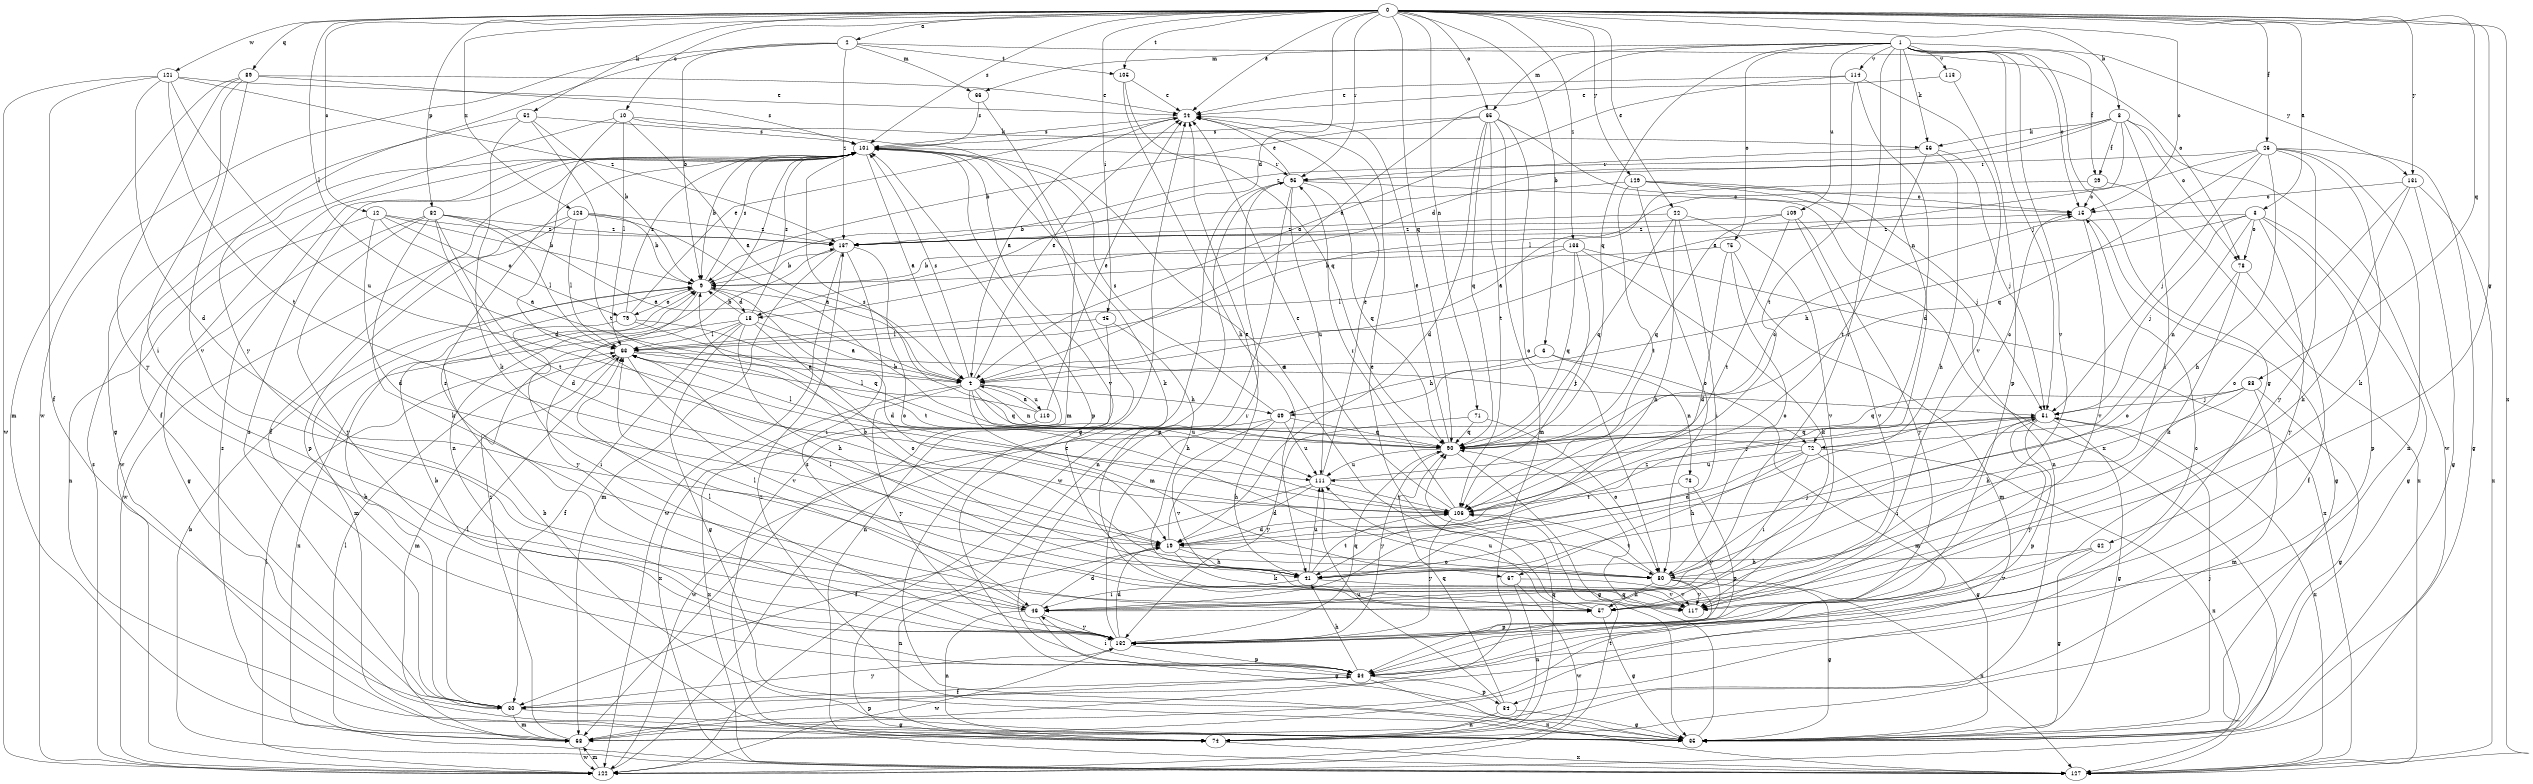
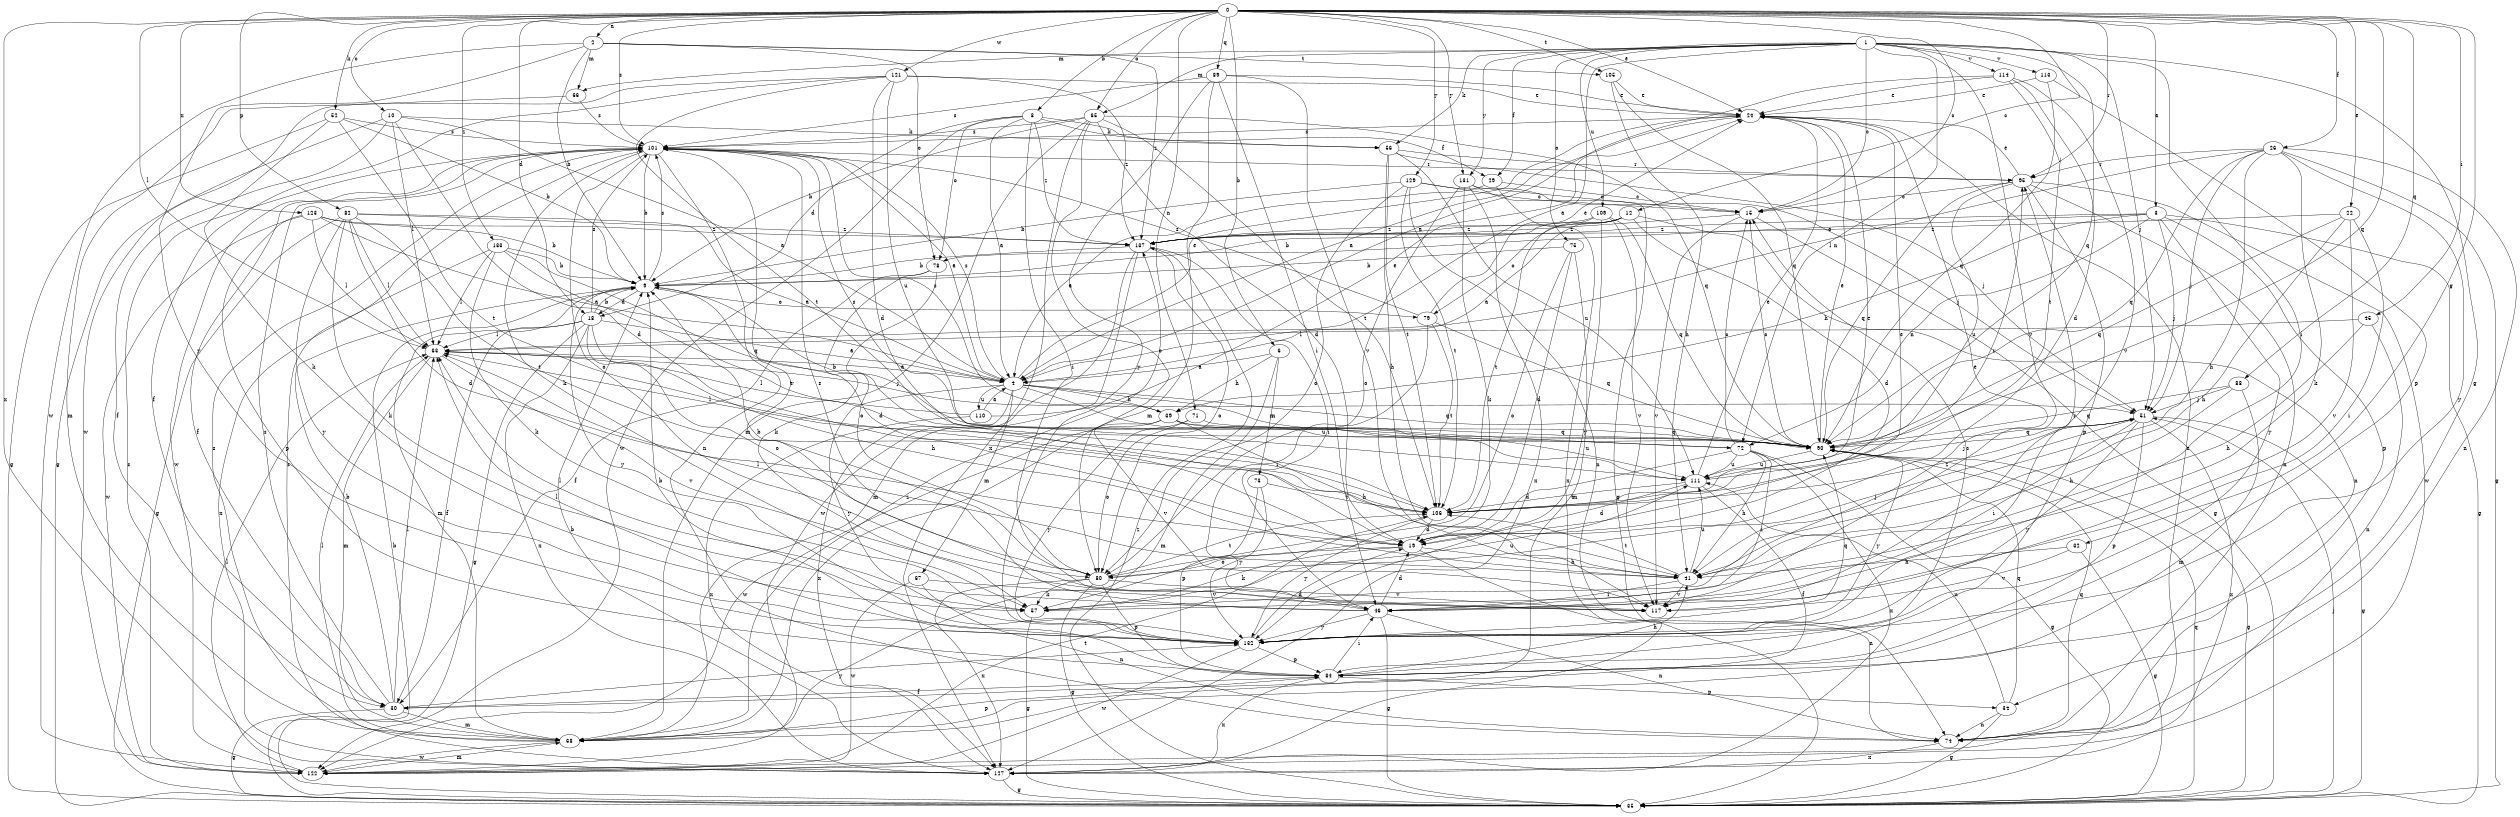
none -> (1956, 263)
none -> (1541, 302)
(981, 485) -> none
(1665, 517) -> (1740, 511)
(2242, 714) -> (1307, 804)
